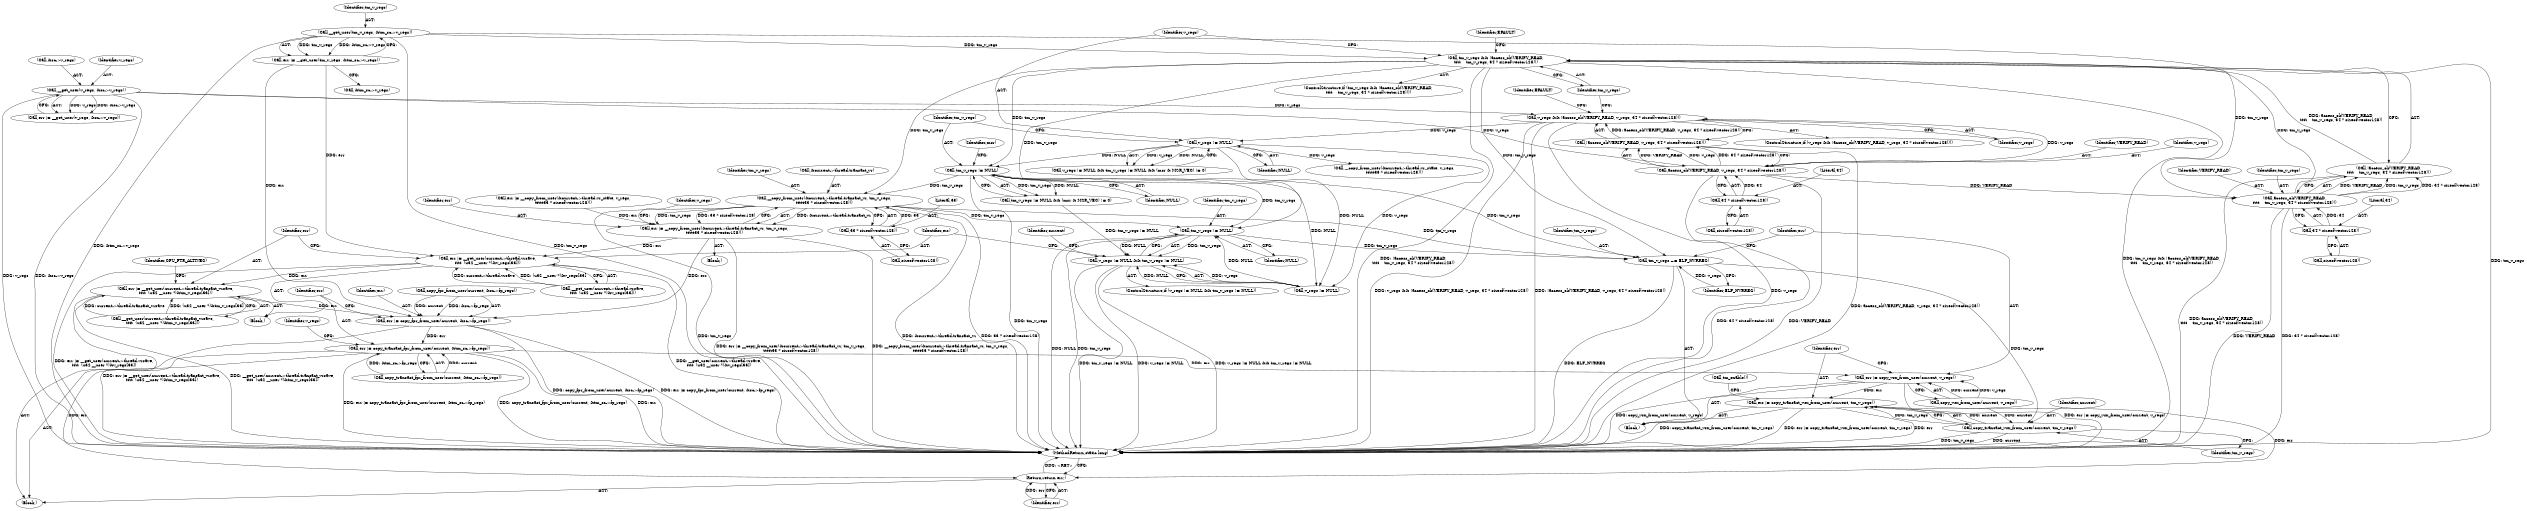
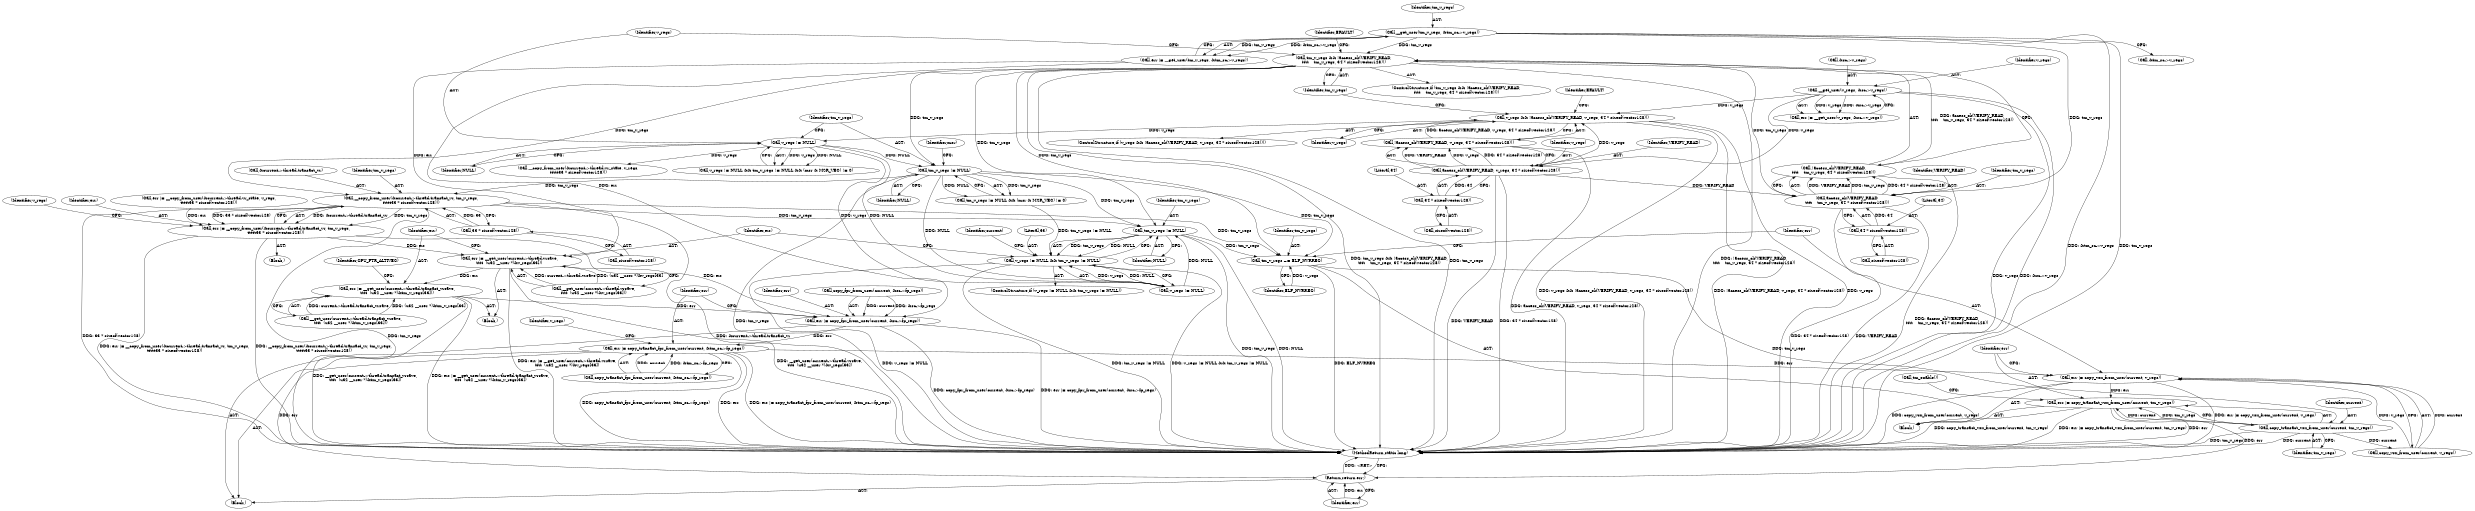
(345, 75) -> (1907, 36)
(919, 218) -> (1028, 246)
(2000, 414) -> (2361, 441)
